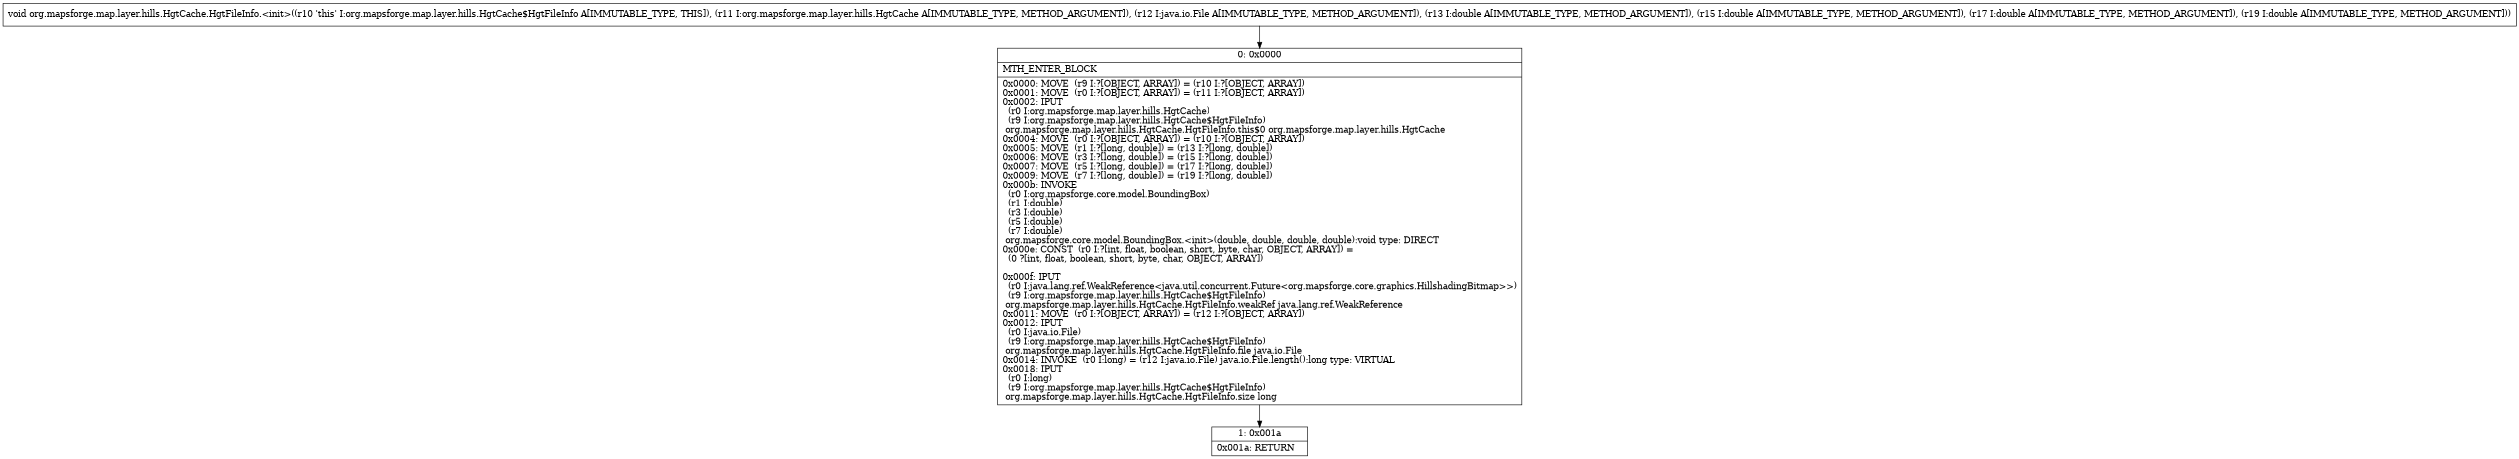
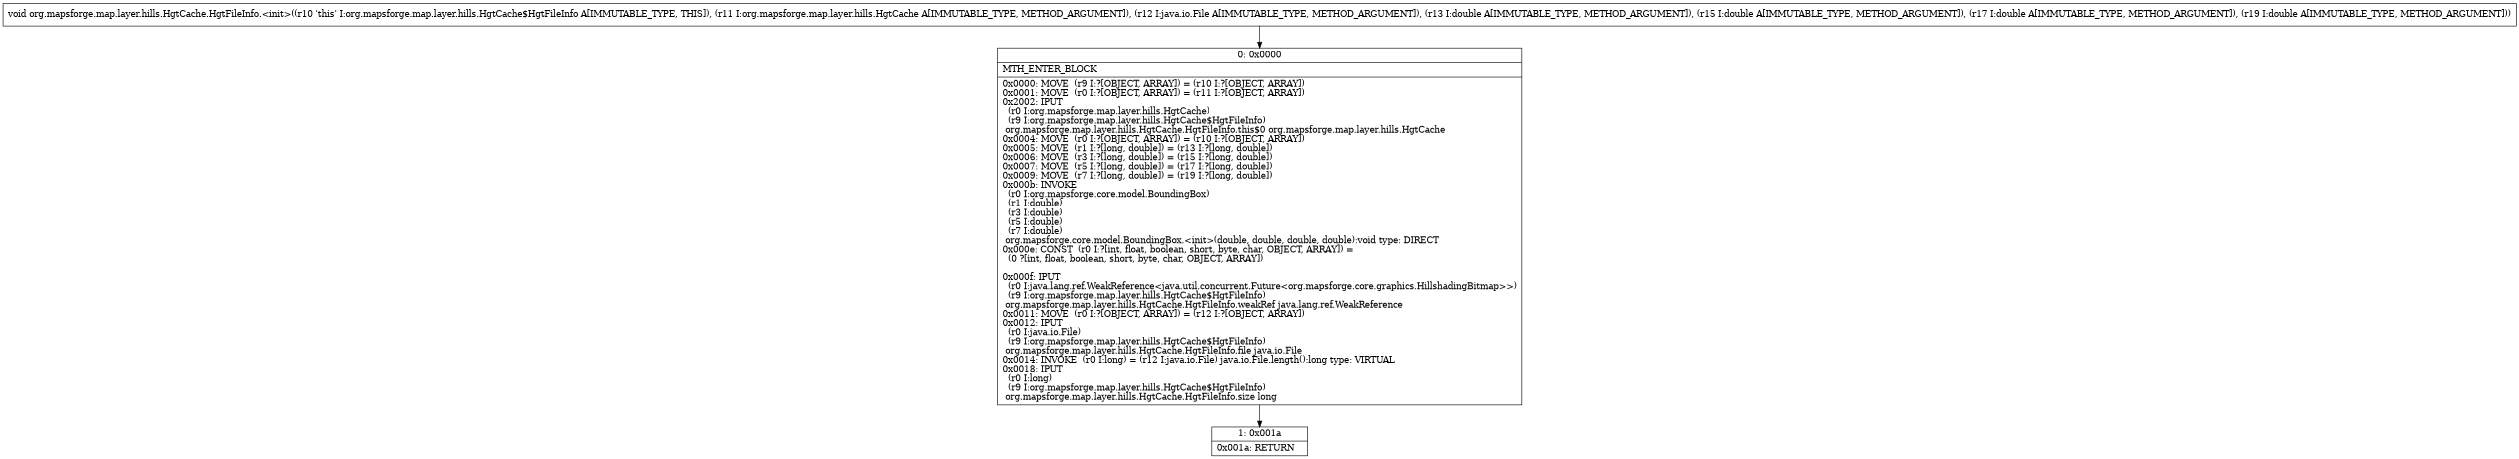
(1035, 103) -> (1035, 103)
